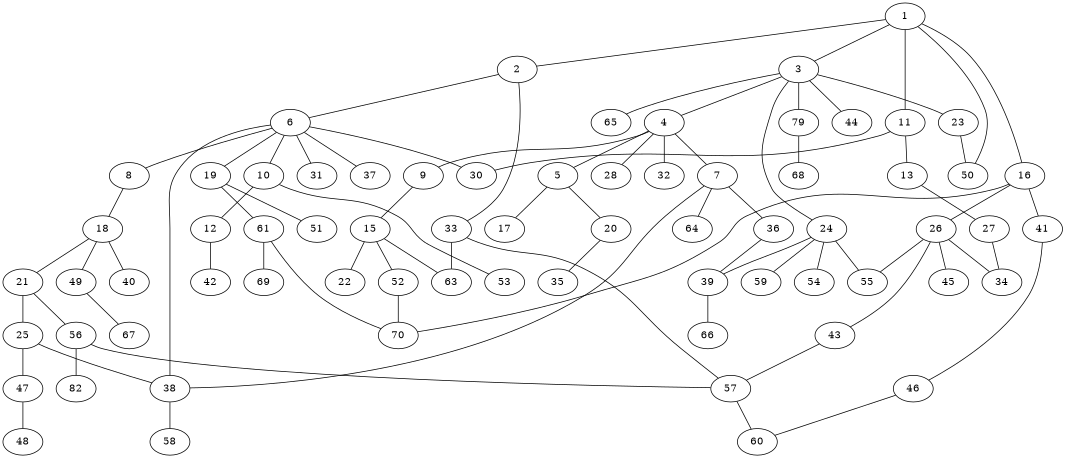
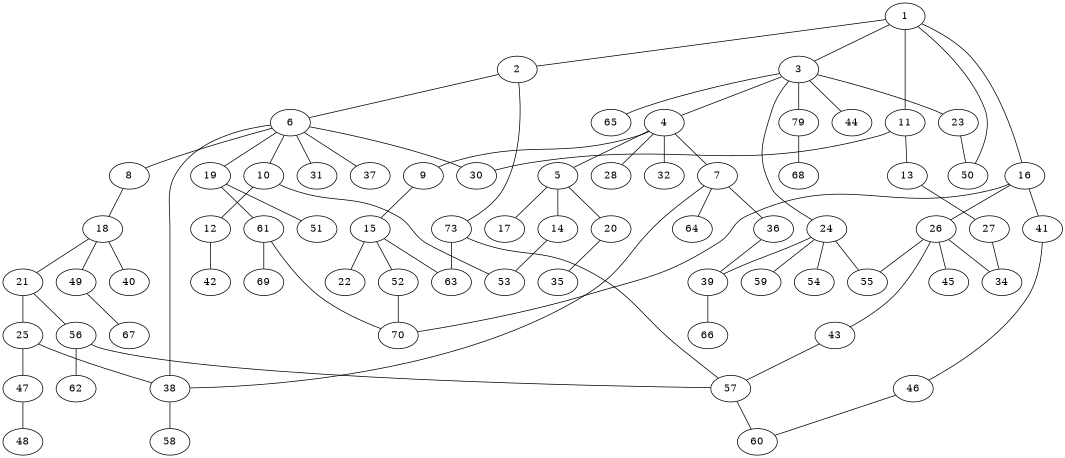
(451, 229) -> (451, 229)
none -> (558, 229)
(76, 389) -> (76, 389)
